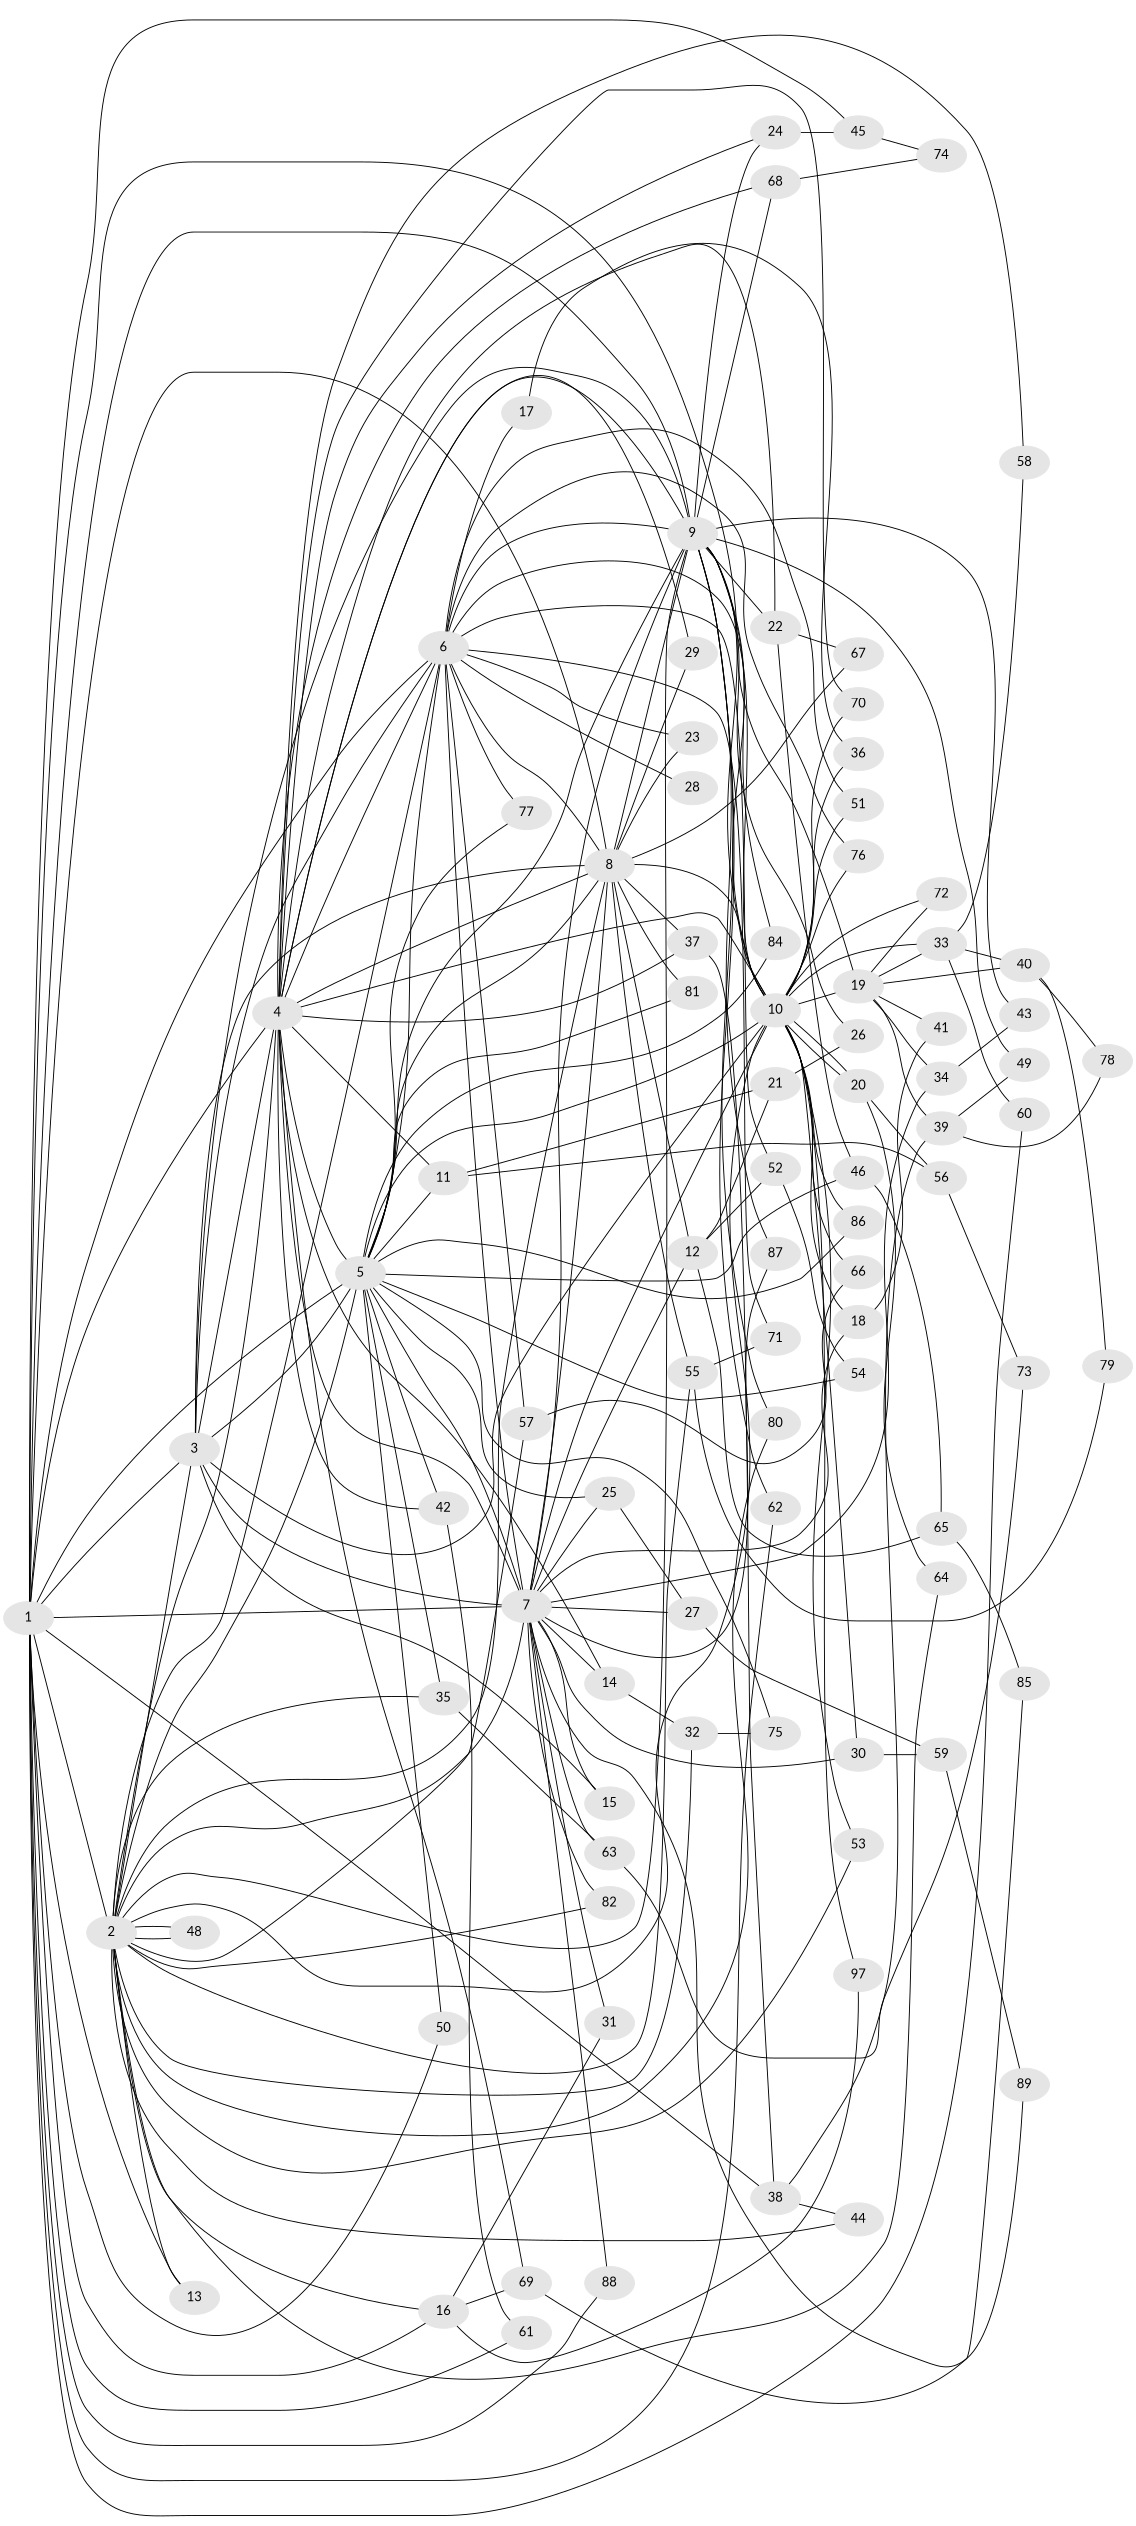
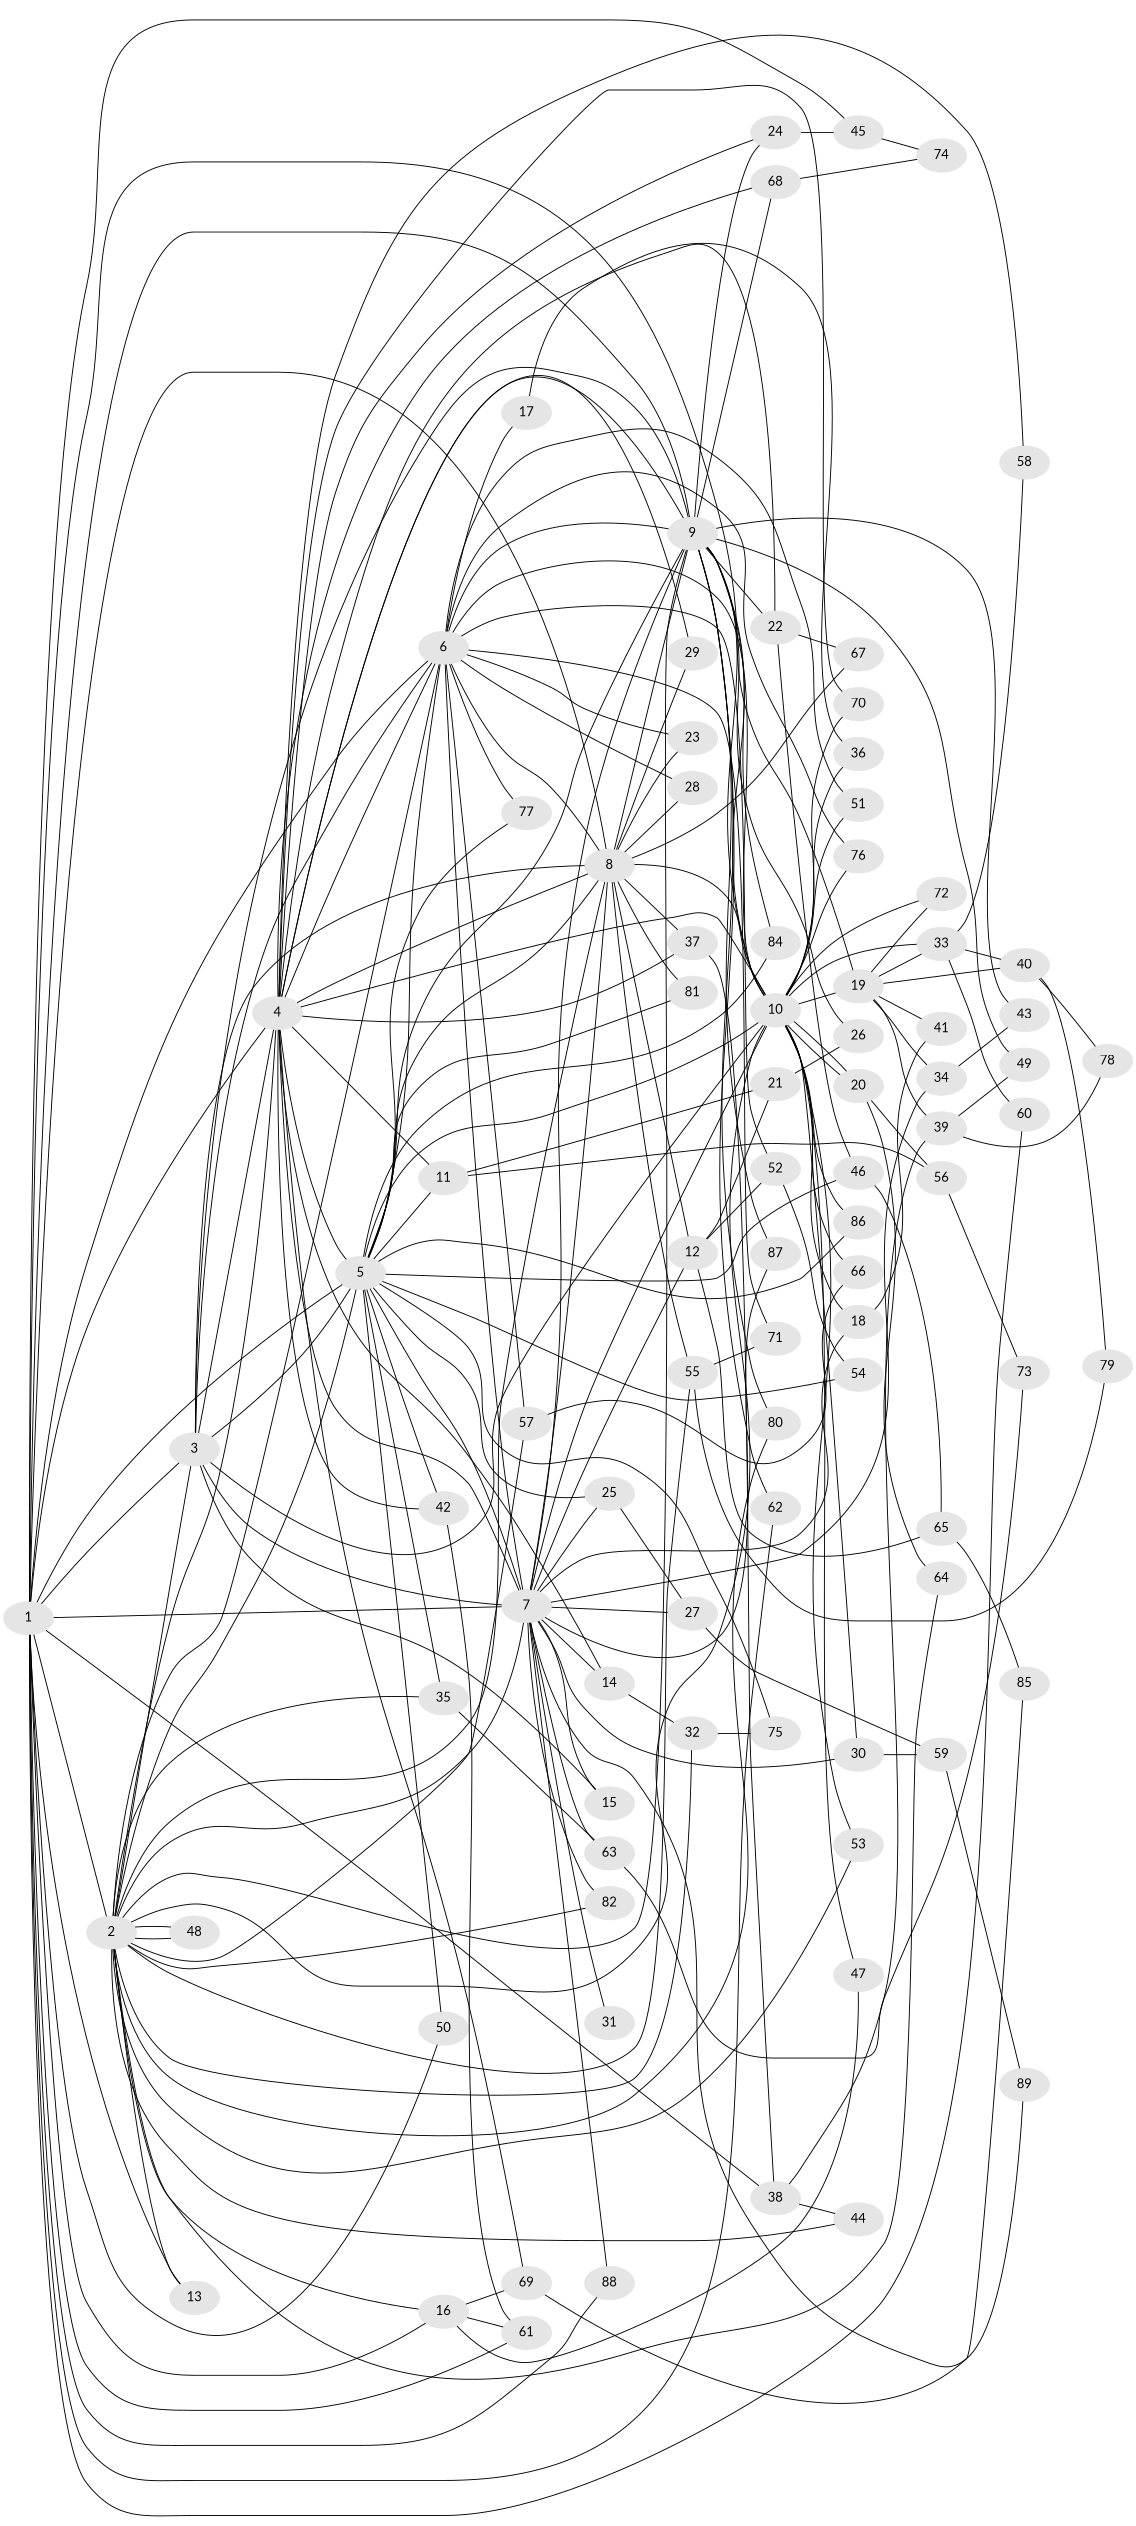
none -> (651, 827)
(859, 1975) -> (859, 1975)
(527, 2167) -> (485, 2322)
